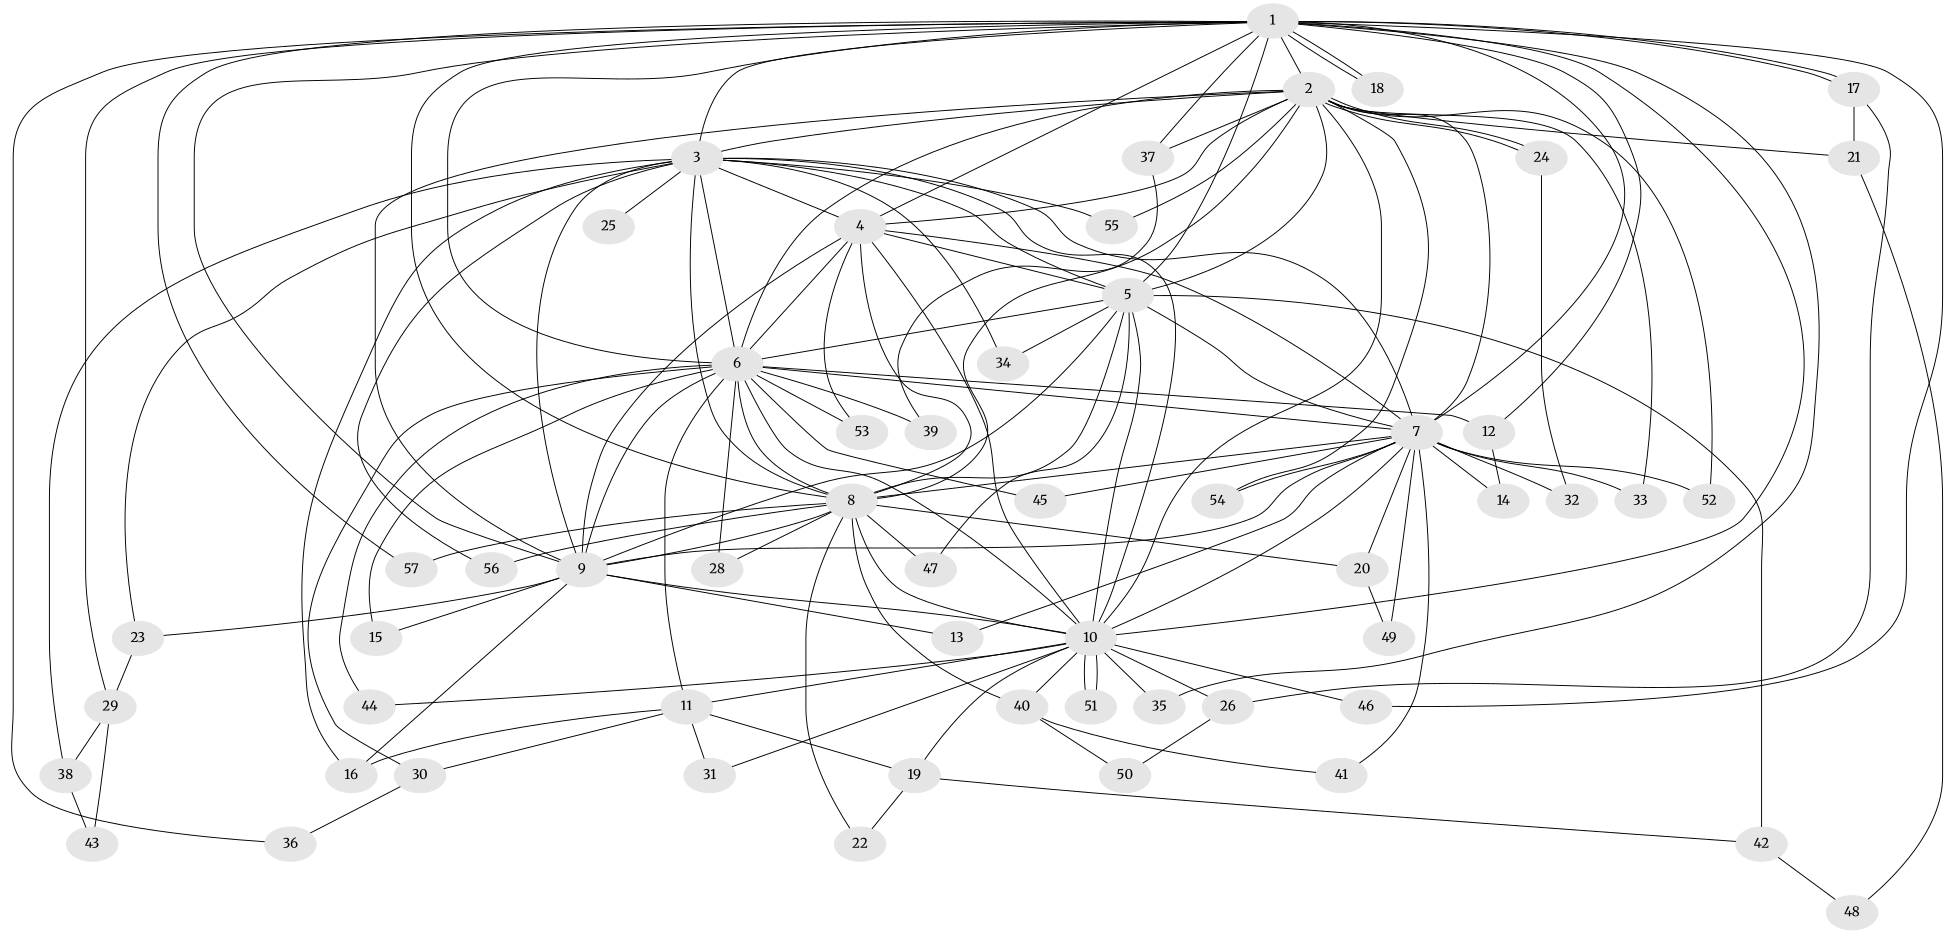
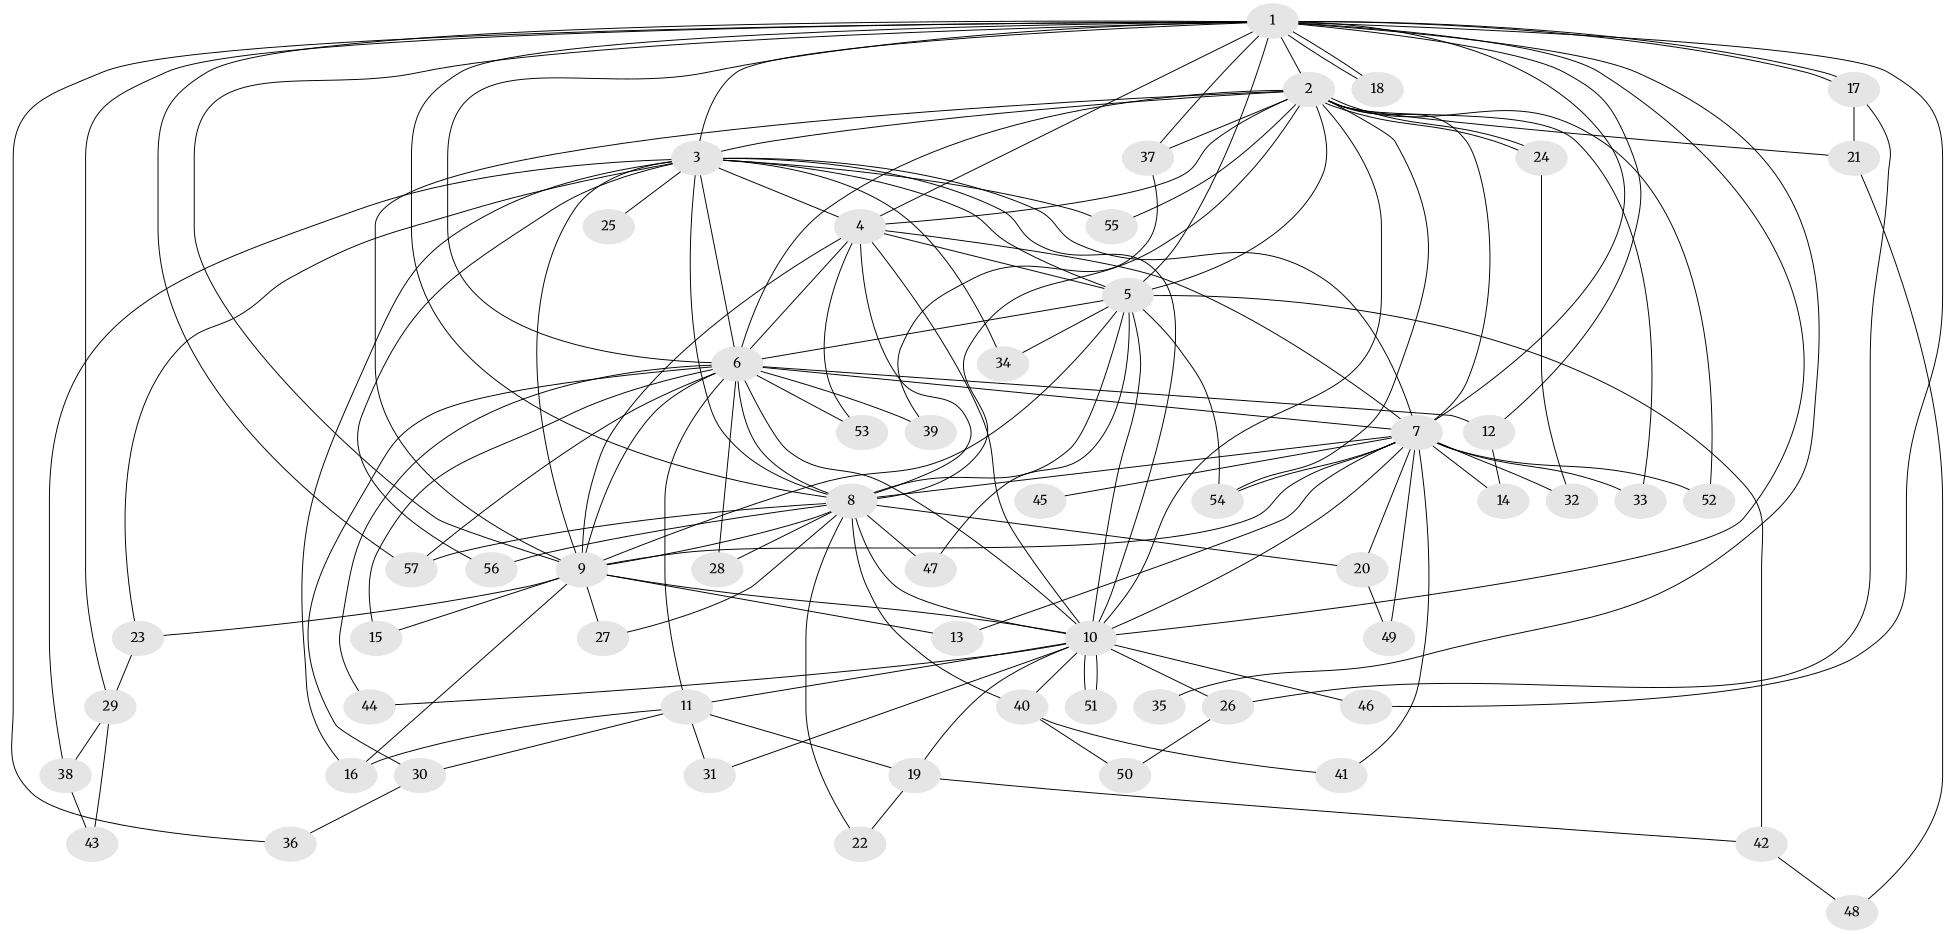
(1262, 382) -> (1204, 387)
(871, 461) -> (564, 453)
none -> (603, 638)
(1125, 673) -> none
